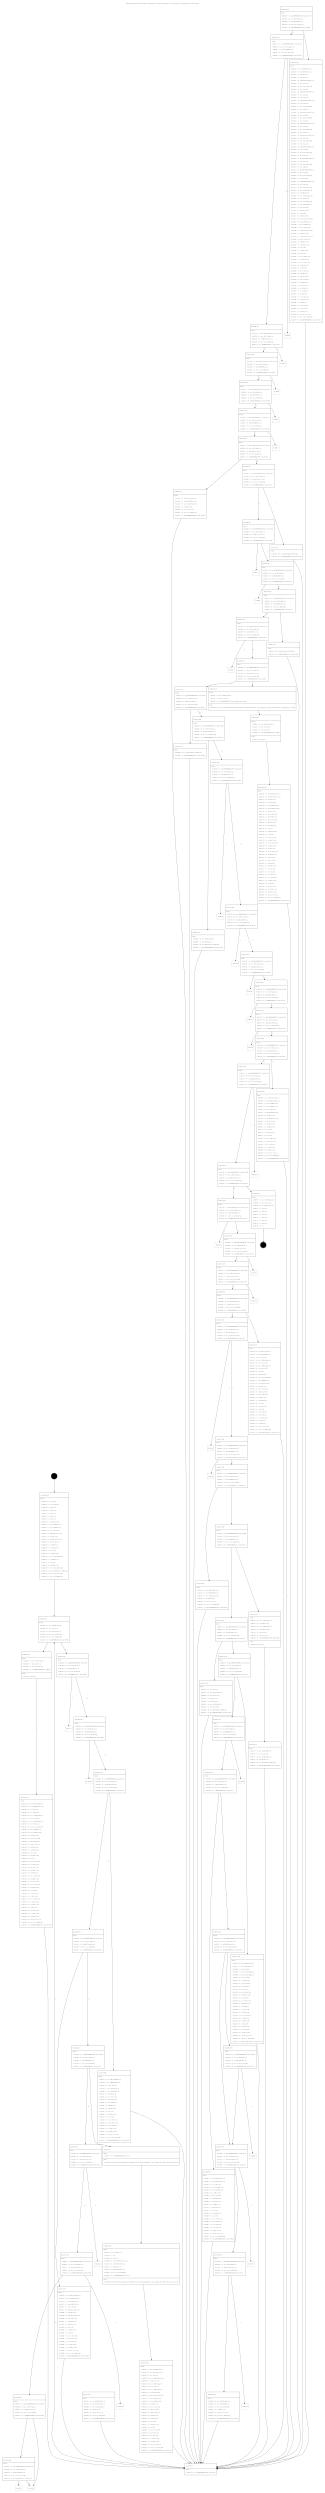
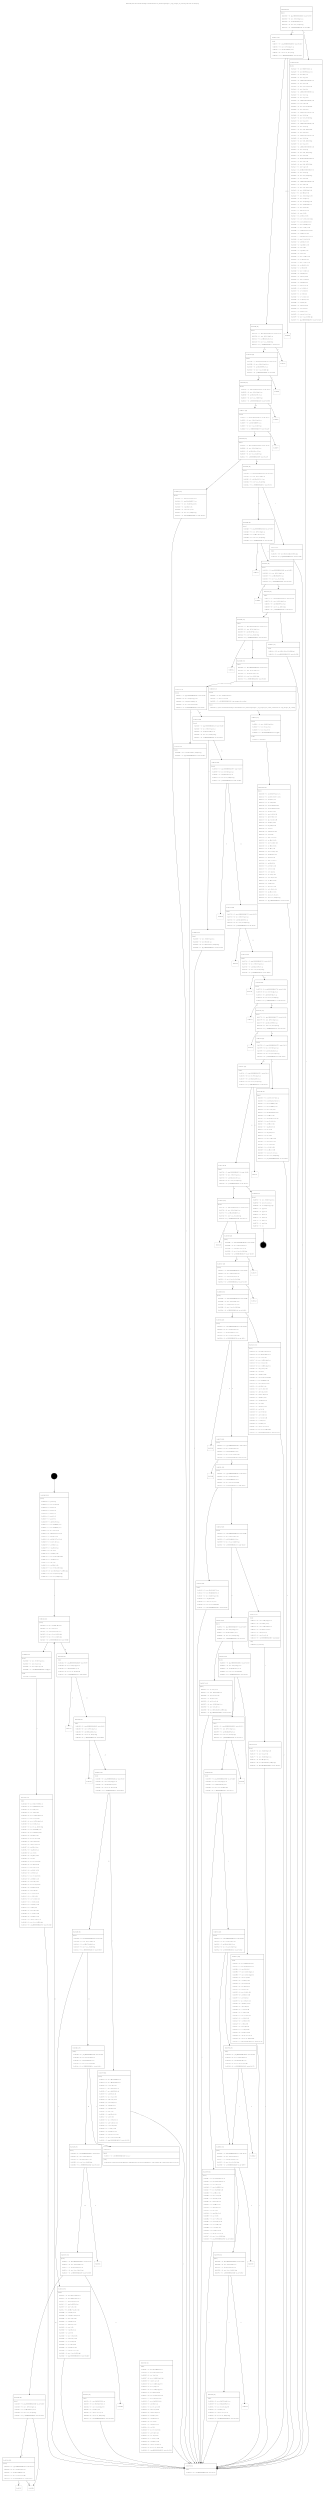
(141, 2264) -> none
